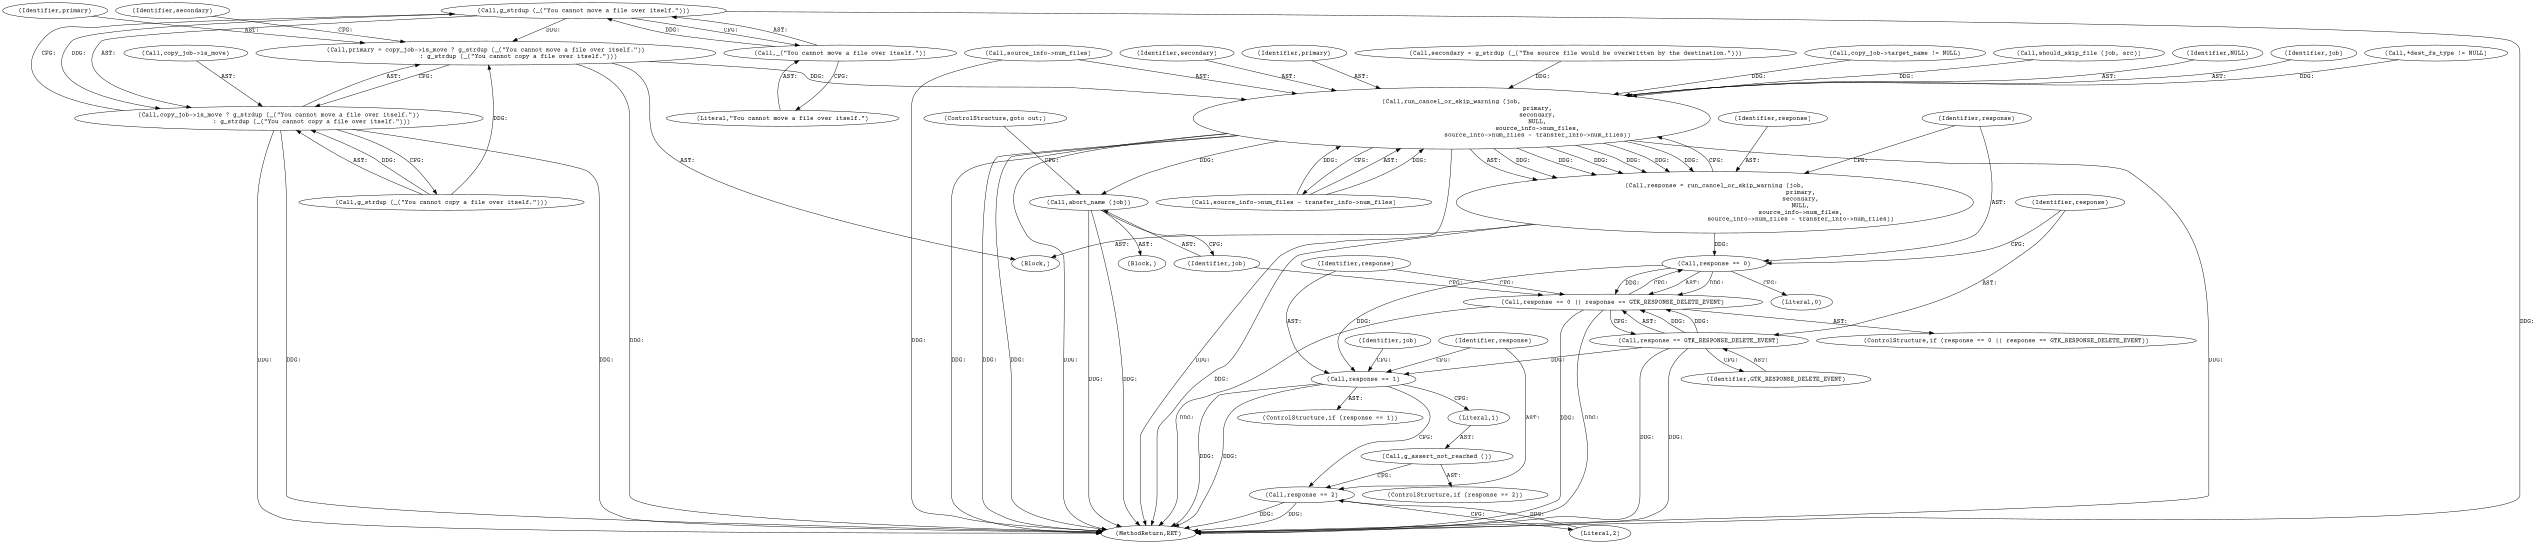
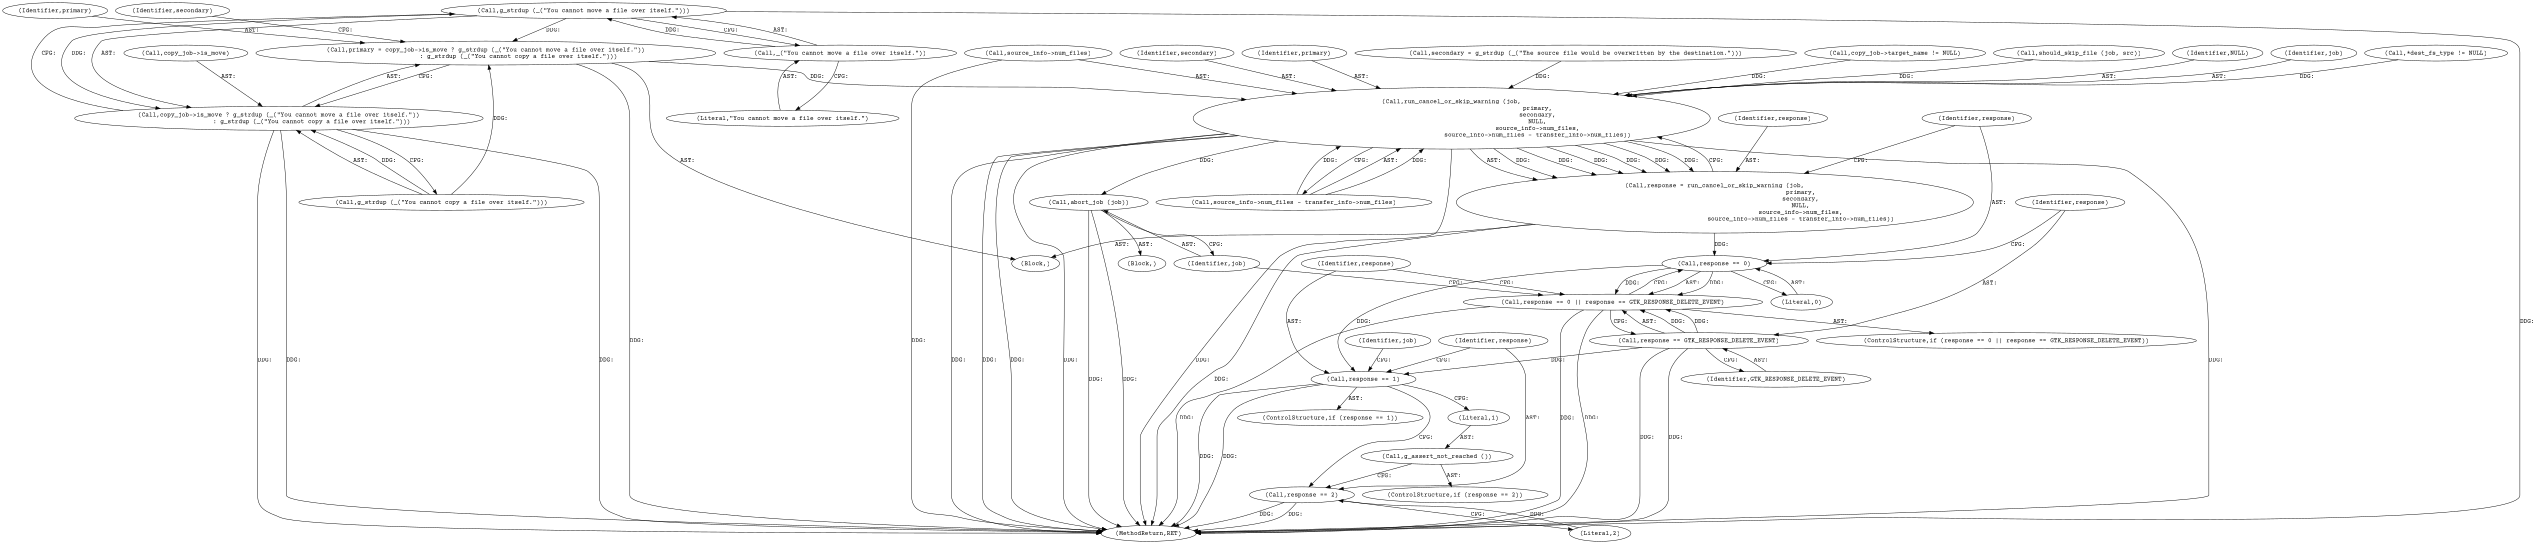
(995, 118) -> none
(1089, 202) -> (1089, 202)
none -> (1781, 278)
